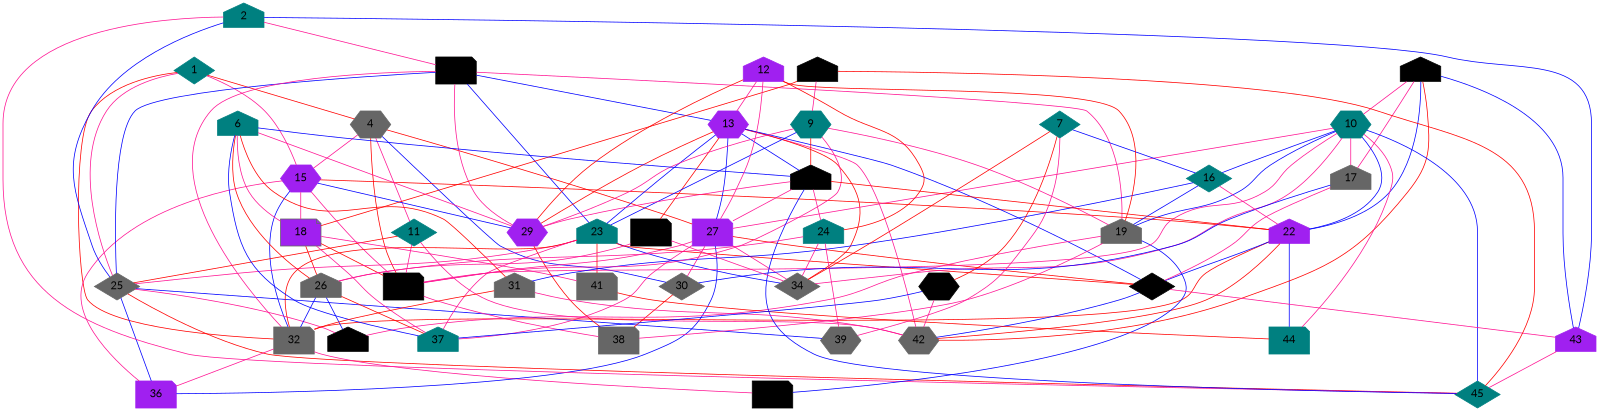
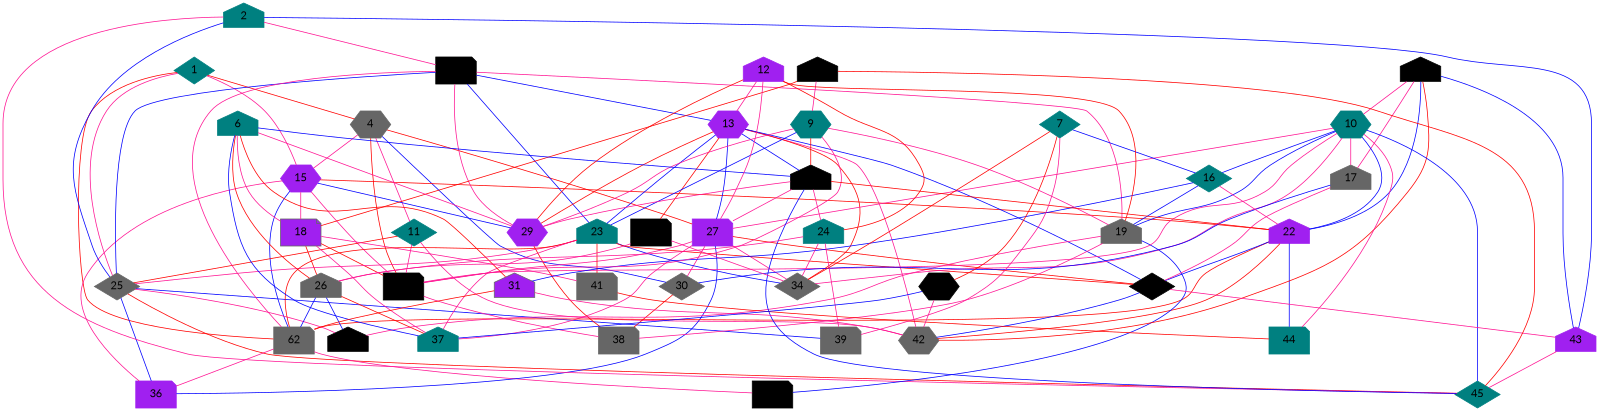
(514, 286) -> (514, 286)
(294, 340) -> (294, 340)
(841, 340) -> (841, 340)
